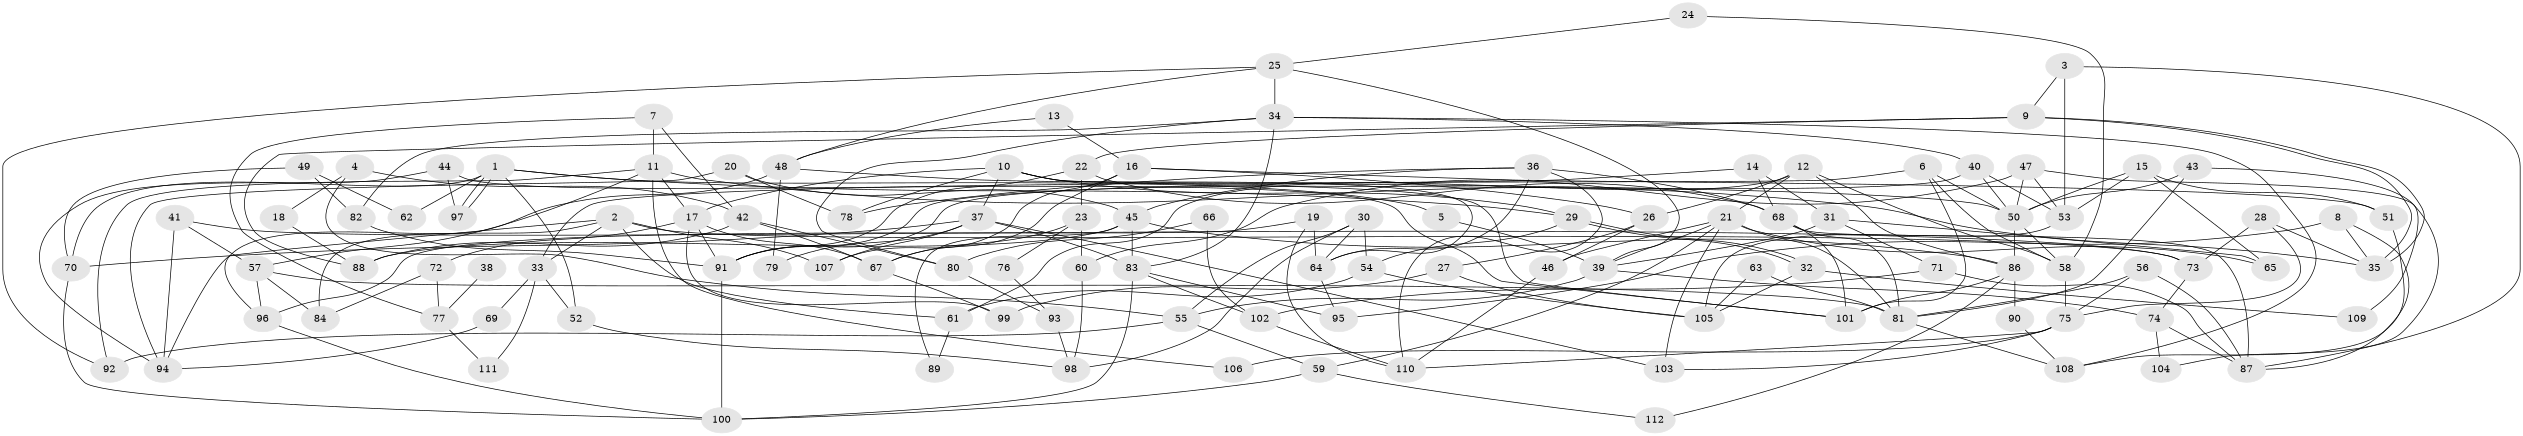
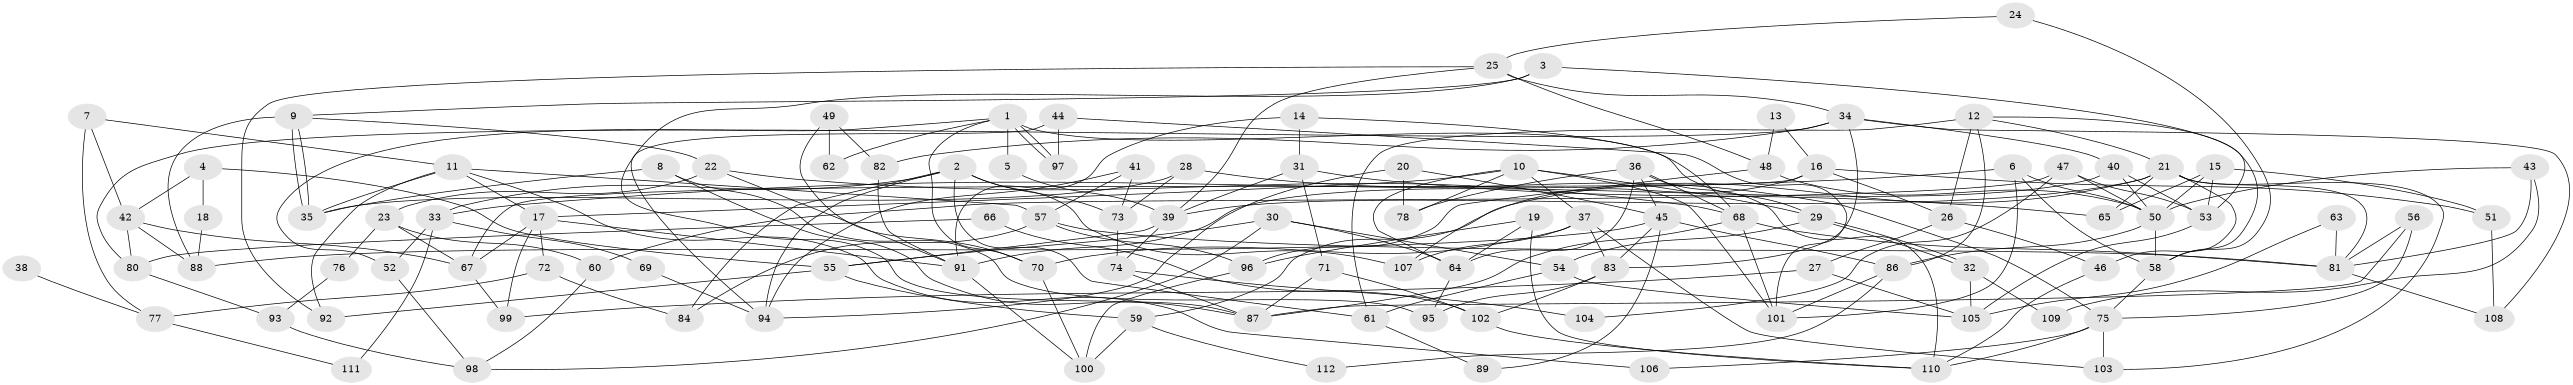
(772, 268) -> none
(2015, 319) -> none
(975, 404) -> none
